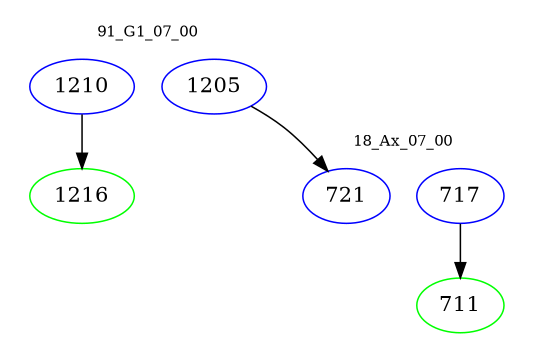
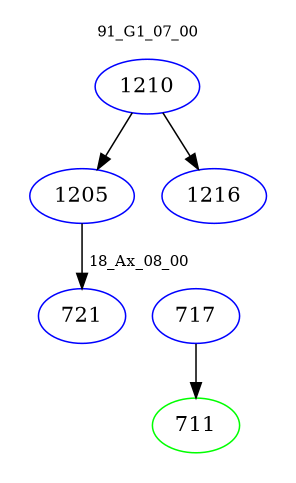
none -> (119, 134)
(403, 142) -> (139, 262)
(82, 196) -> (214, 196)
